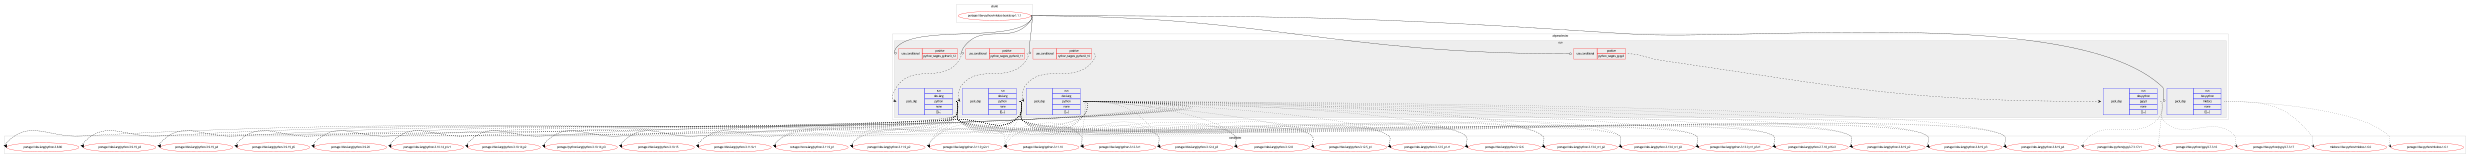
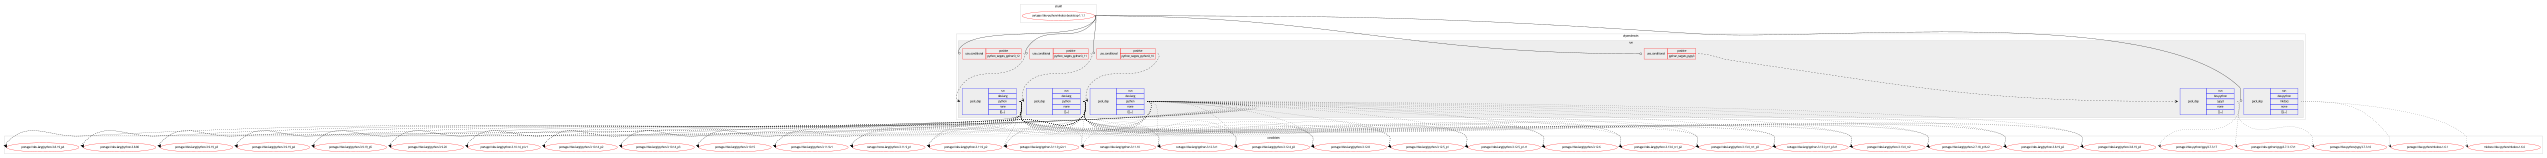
(581, 147) -> (658, 147)
none -> (1889, 147)
